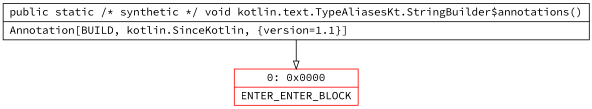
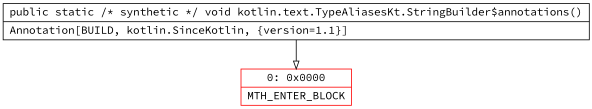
(296, 96) -> (296, 96)
